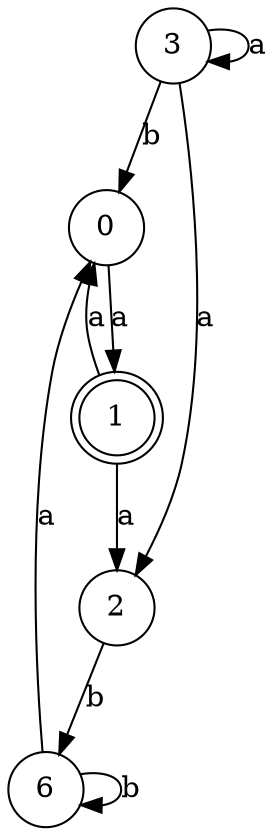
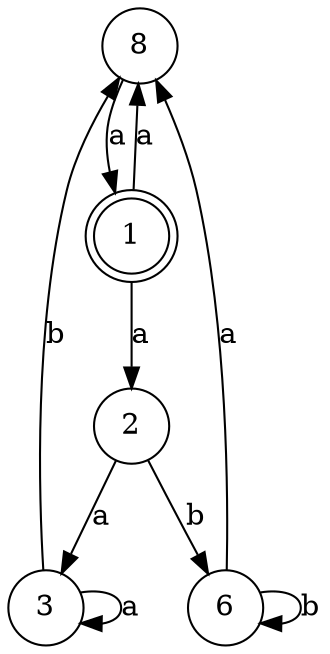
(107, 228) -> (140, 46)
(197, 323) -> (93, 507)
